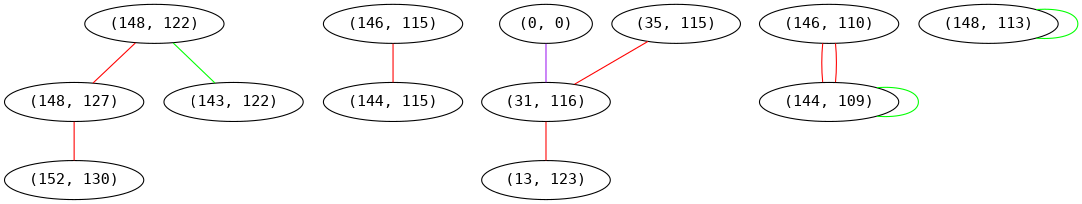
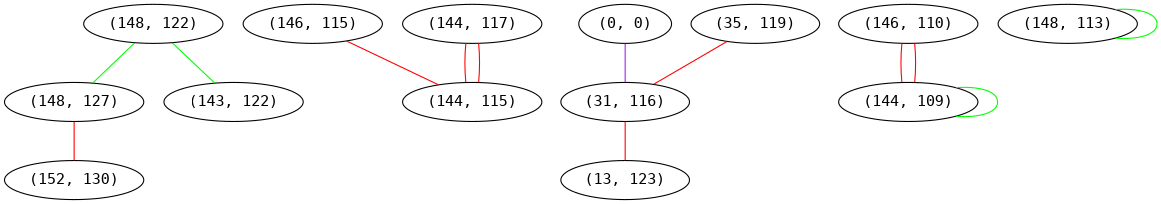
none -> (472, 24)
(676, 24) -> (755, 24)
(114, 63) -> (114, 63)
